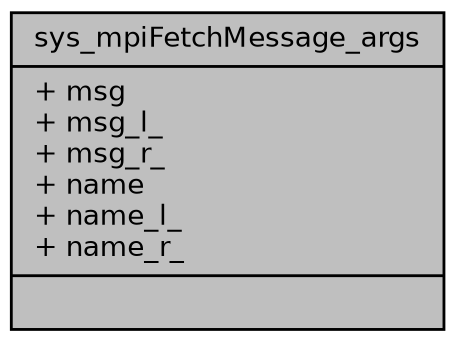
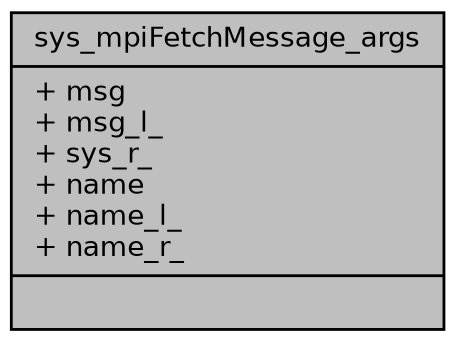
(100, 154) -> (95, 154)
